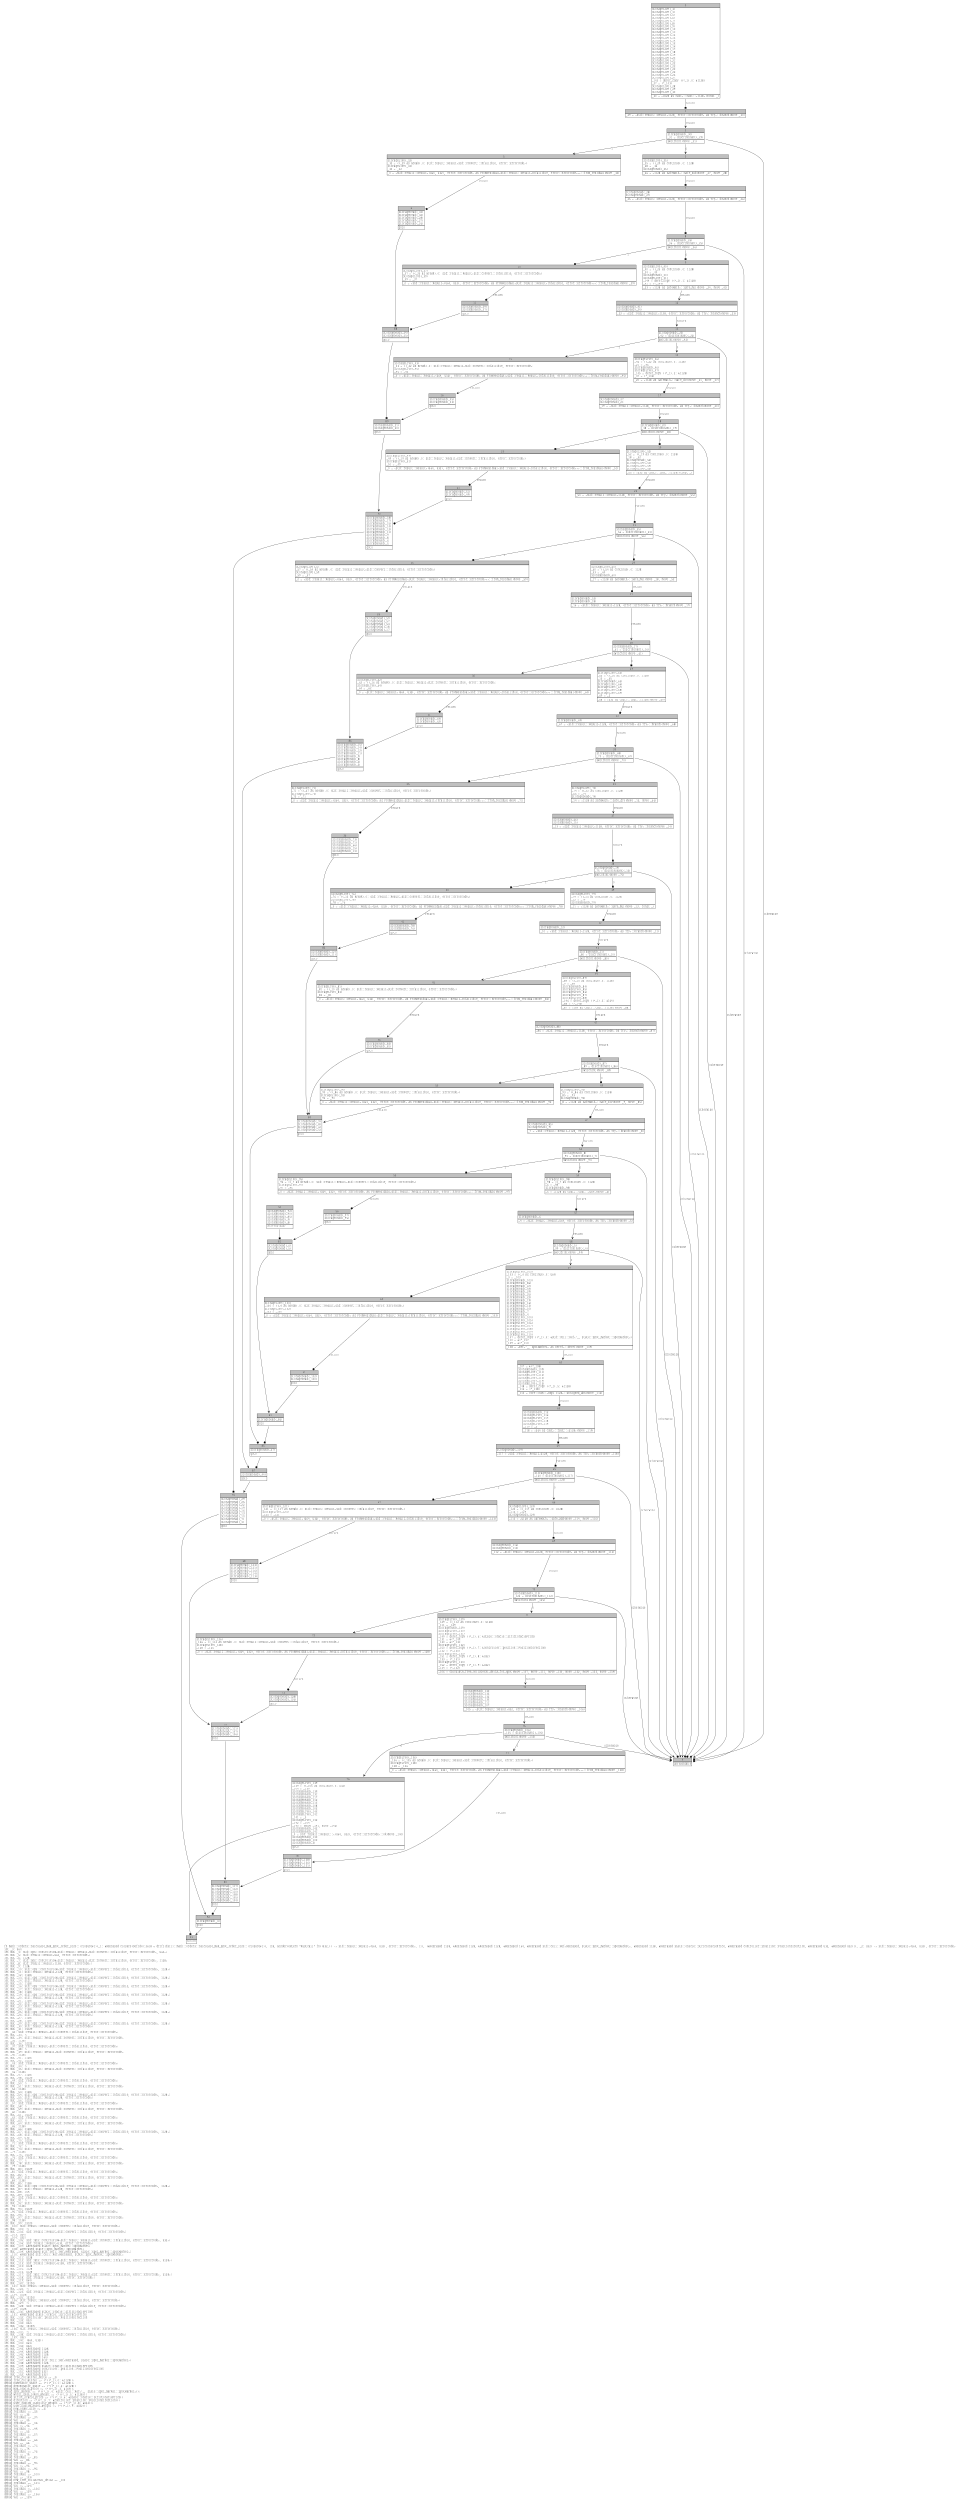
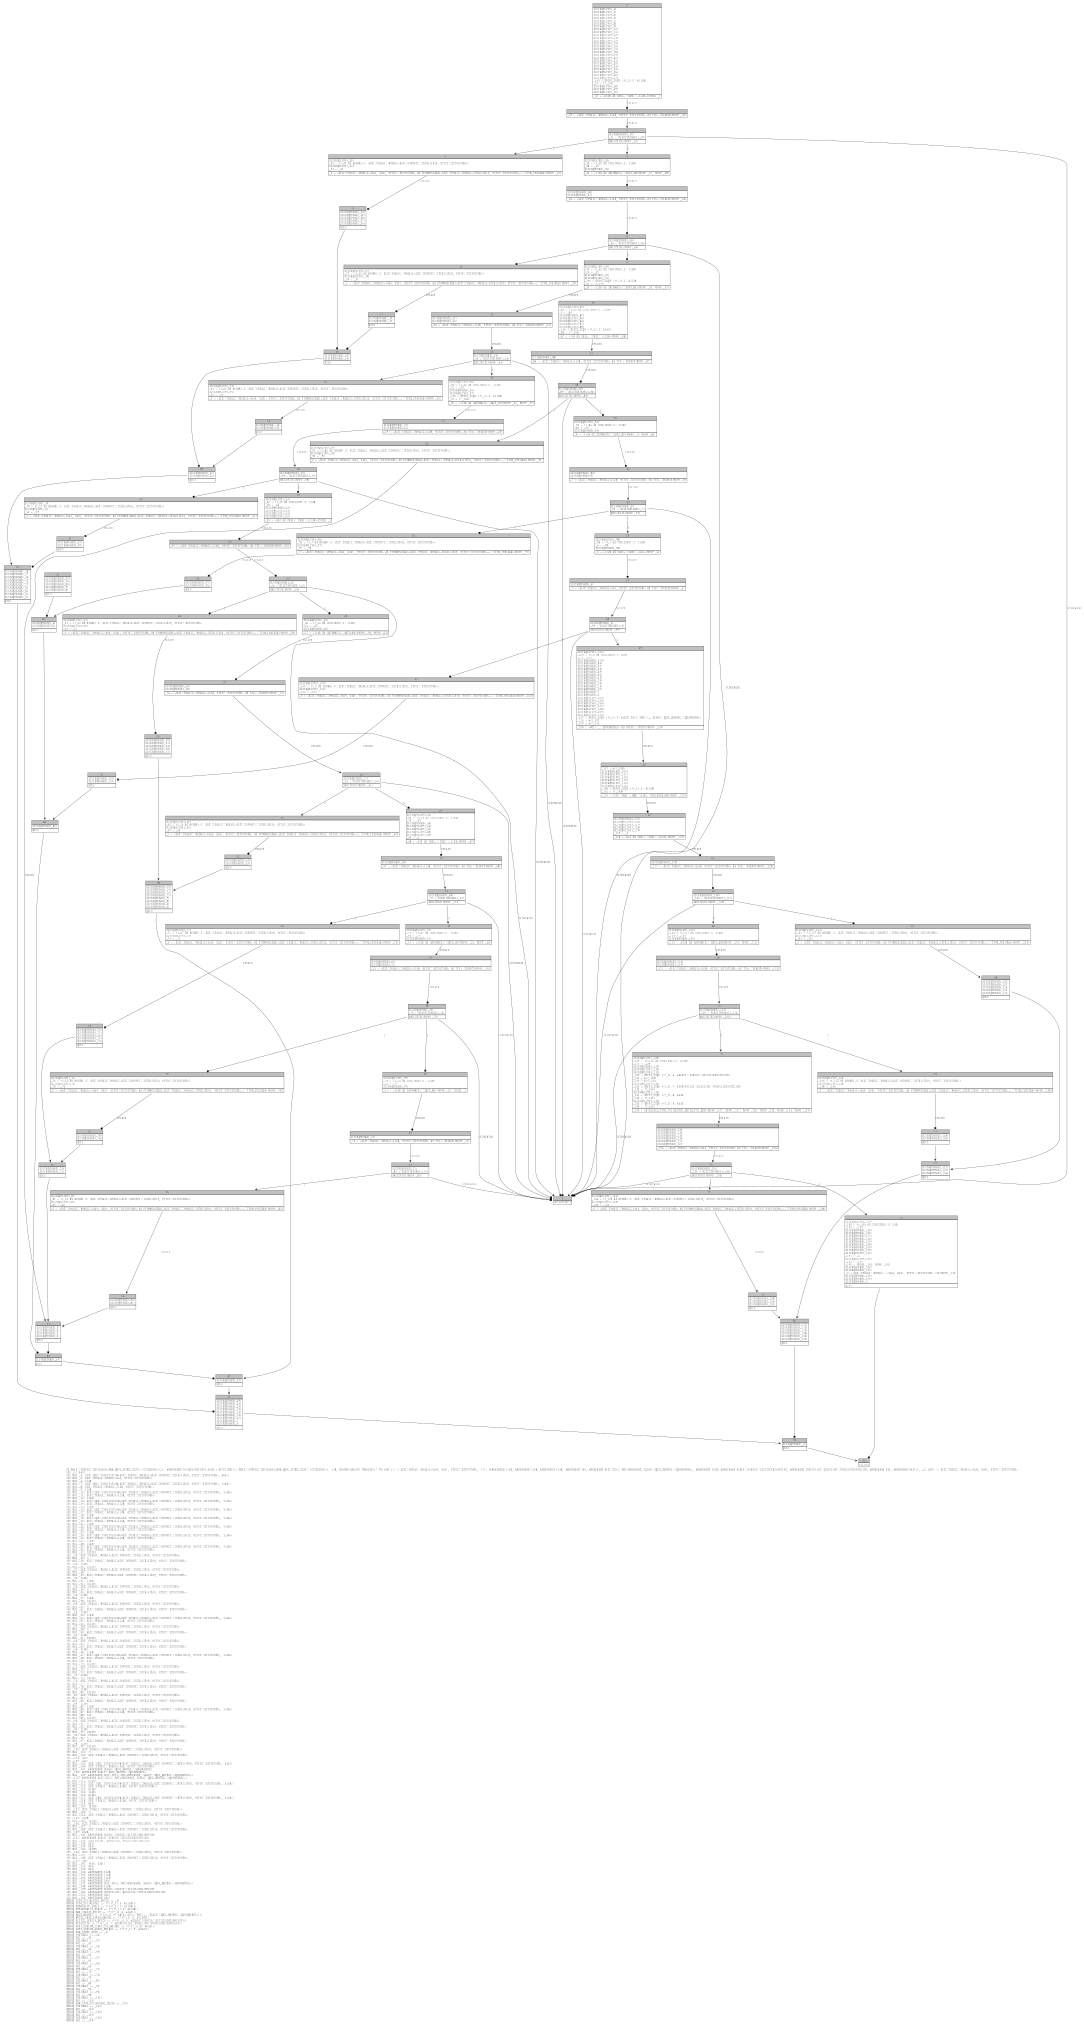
(597, 966) -> none
(277, 1227) -> (48, 594)
